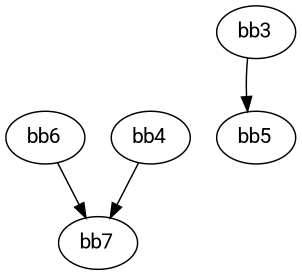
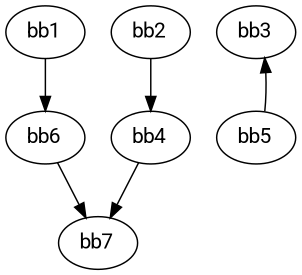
none -> (45, 32)
none -> (151, 32)
(246, 77) -> (266, 92)
